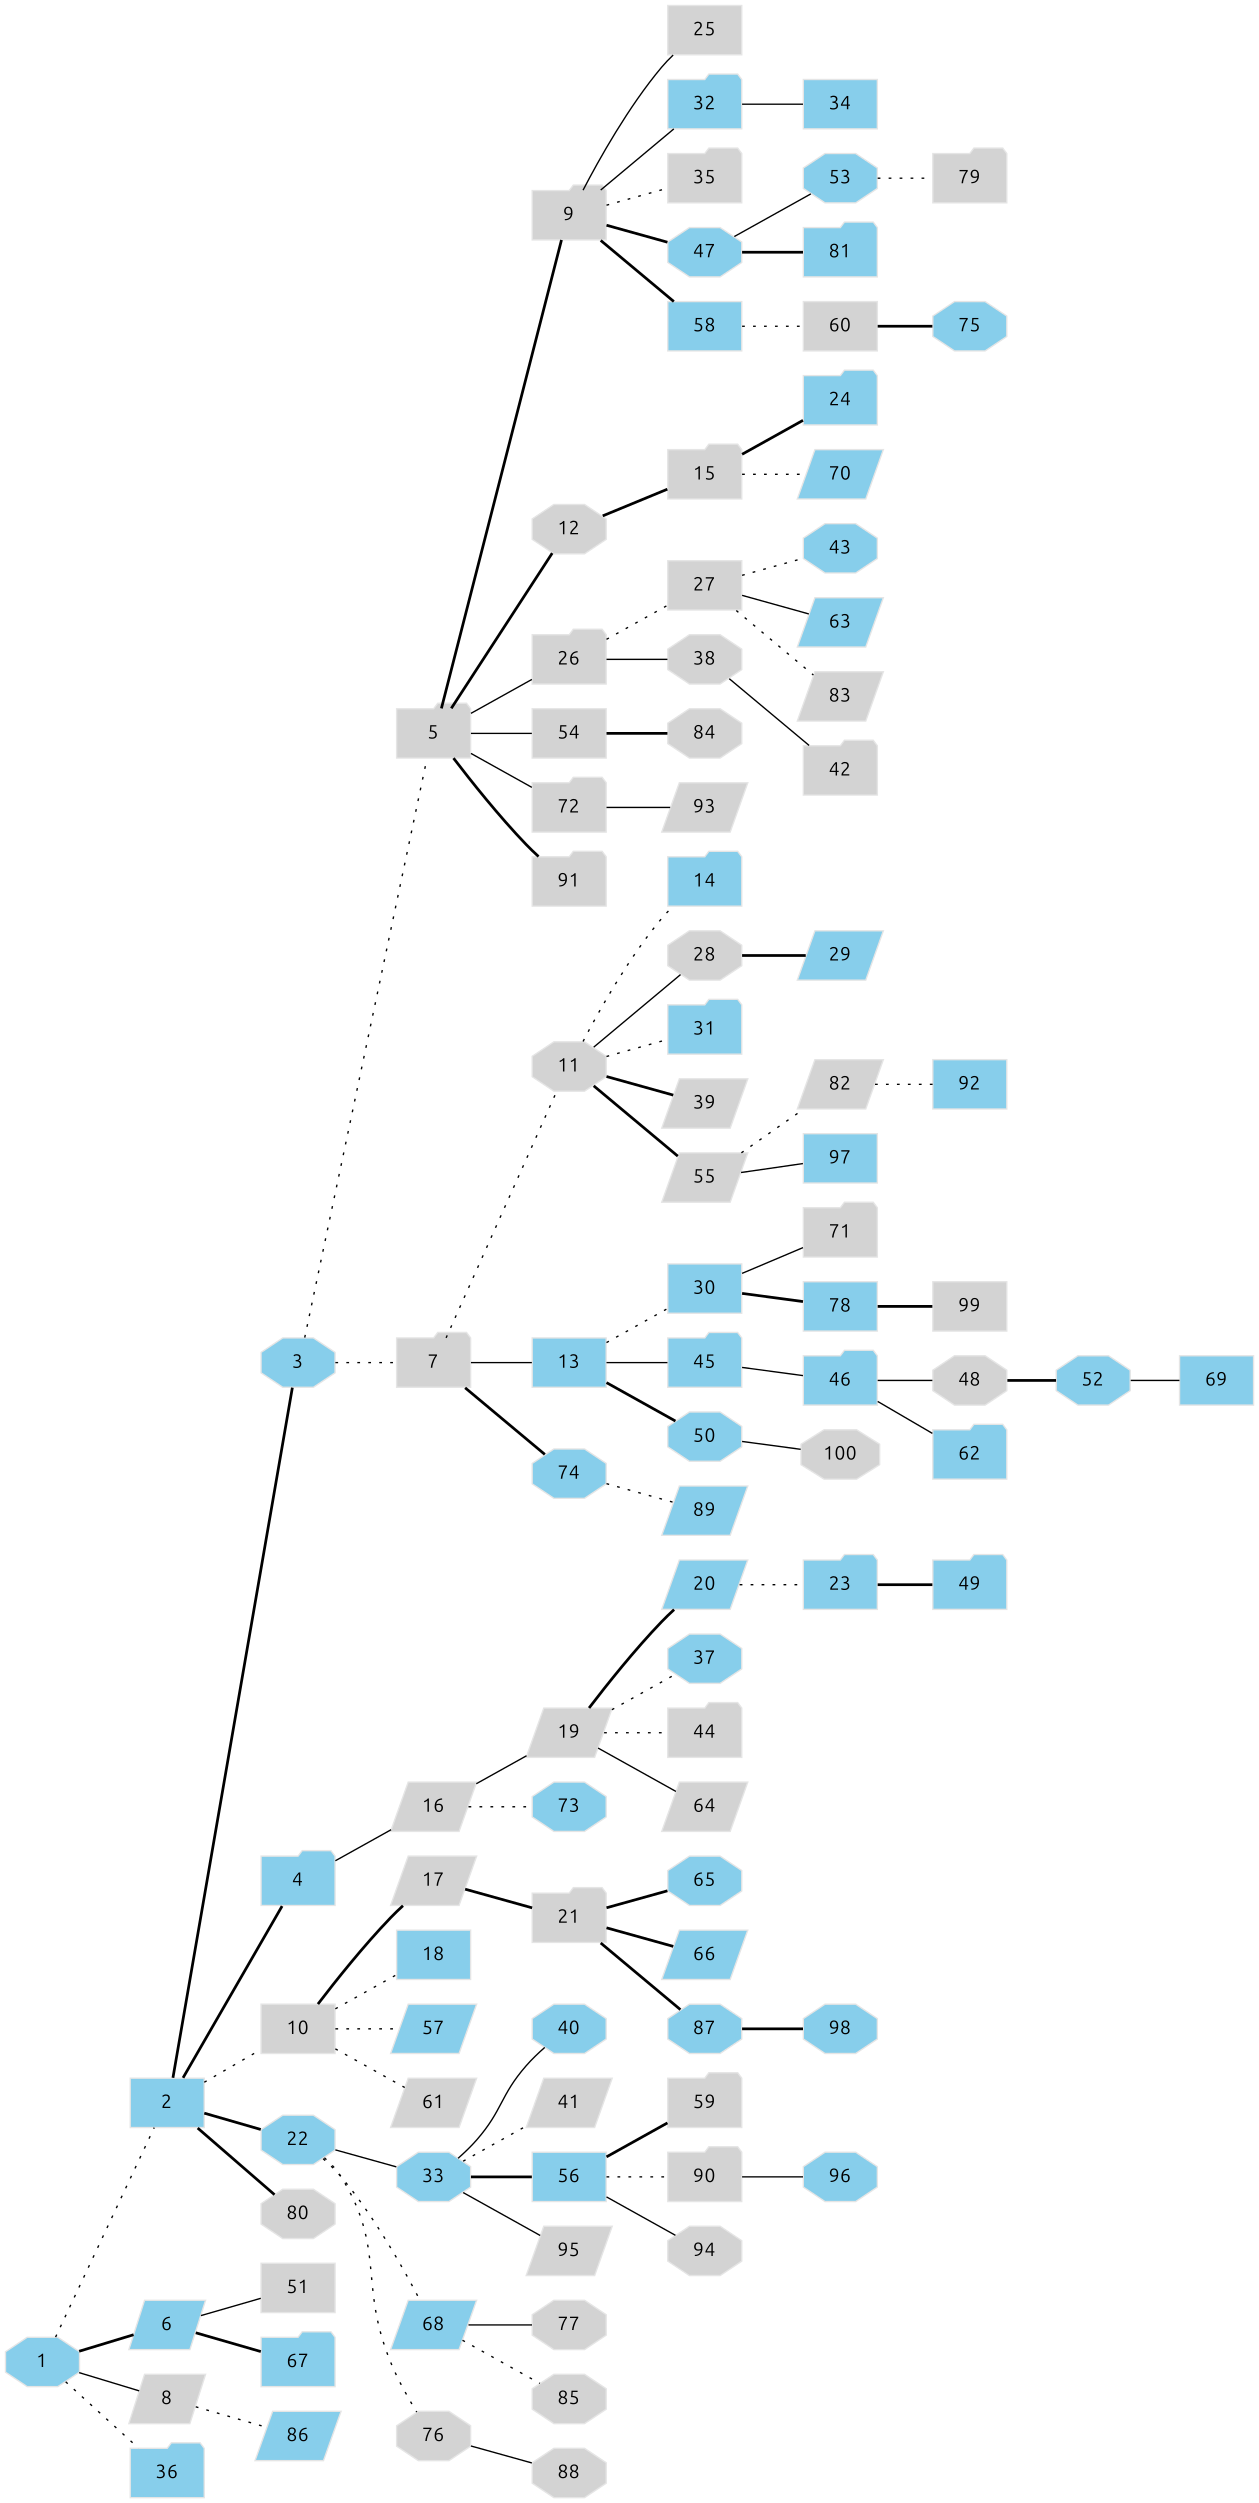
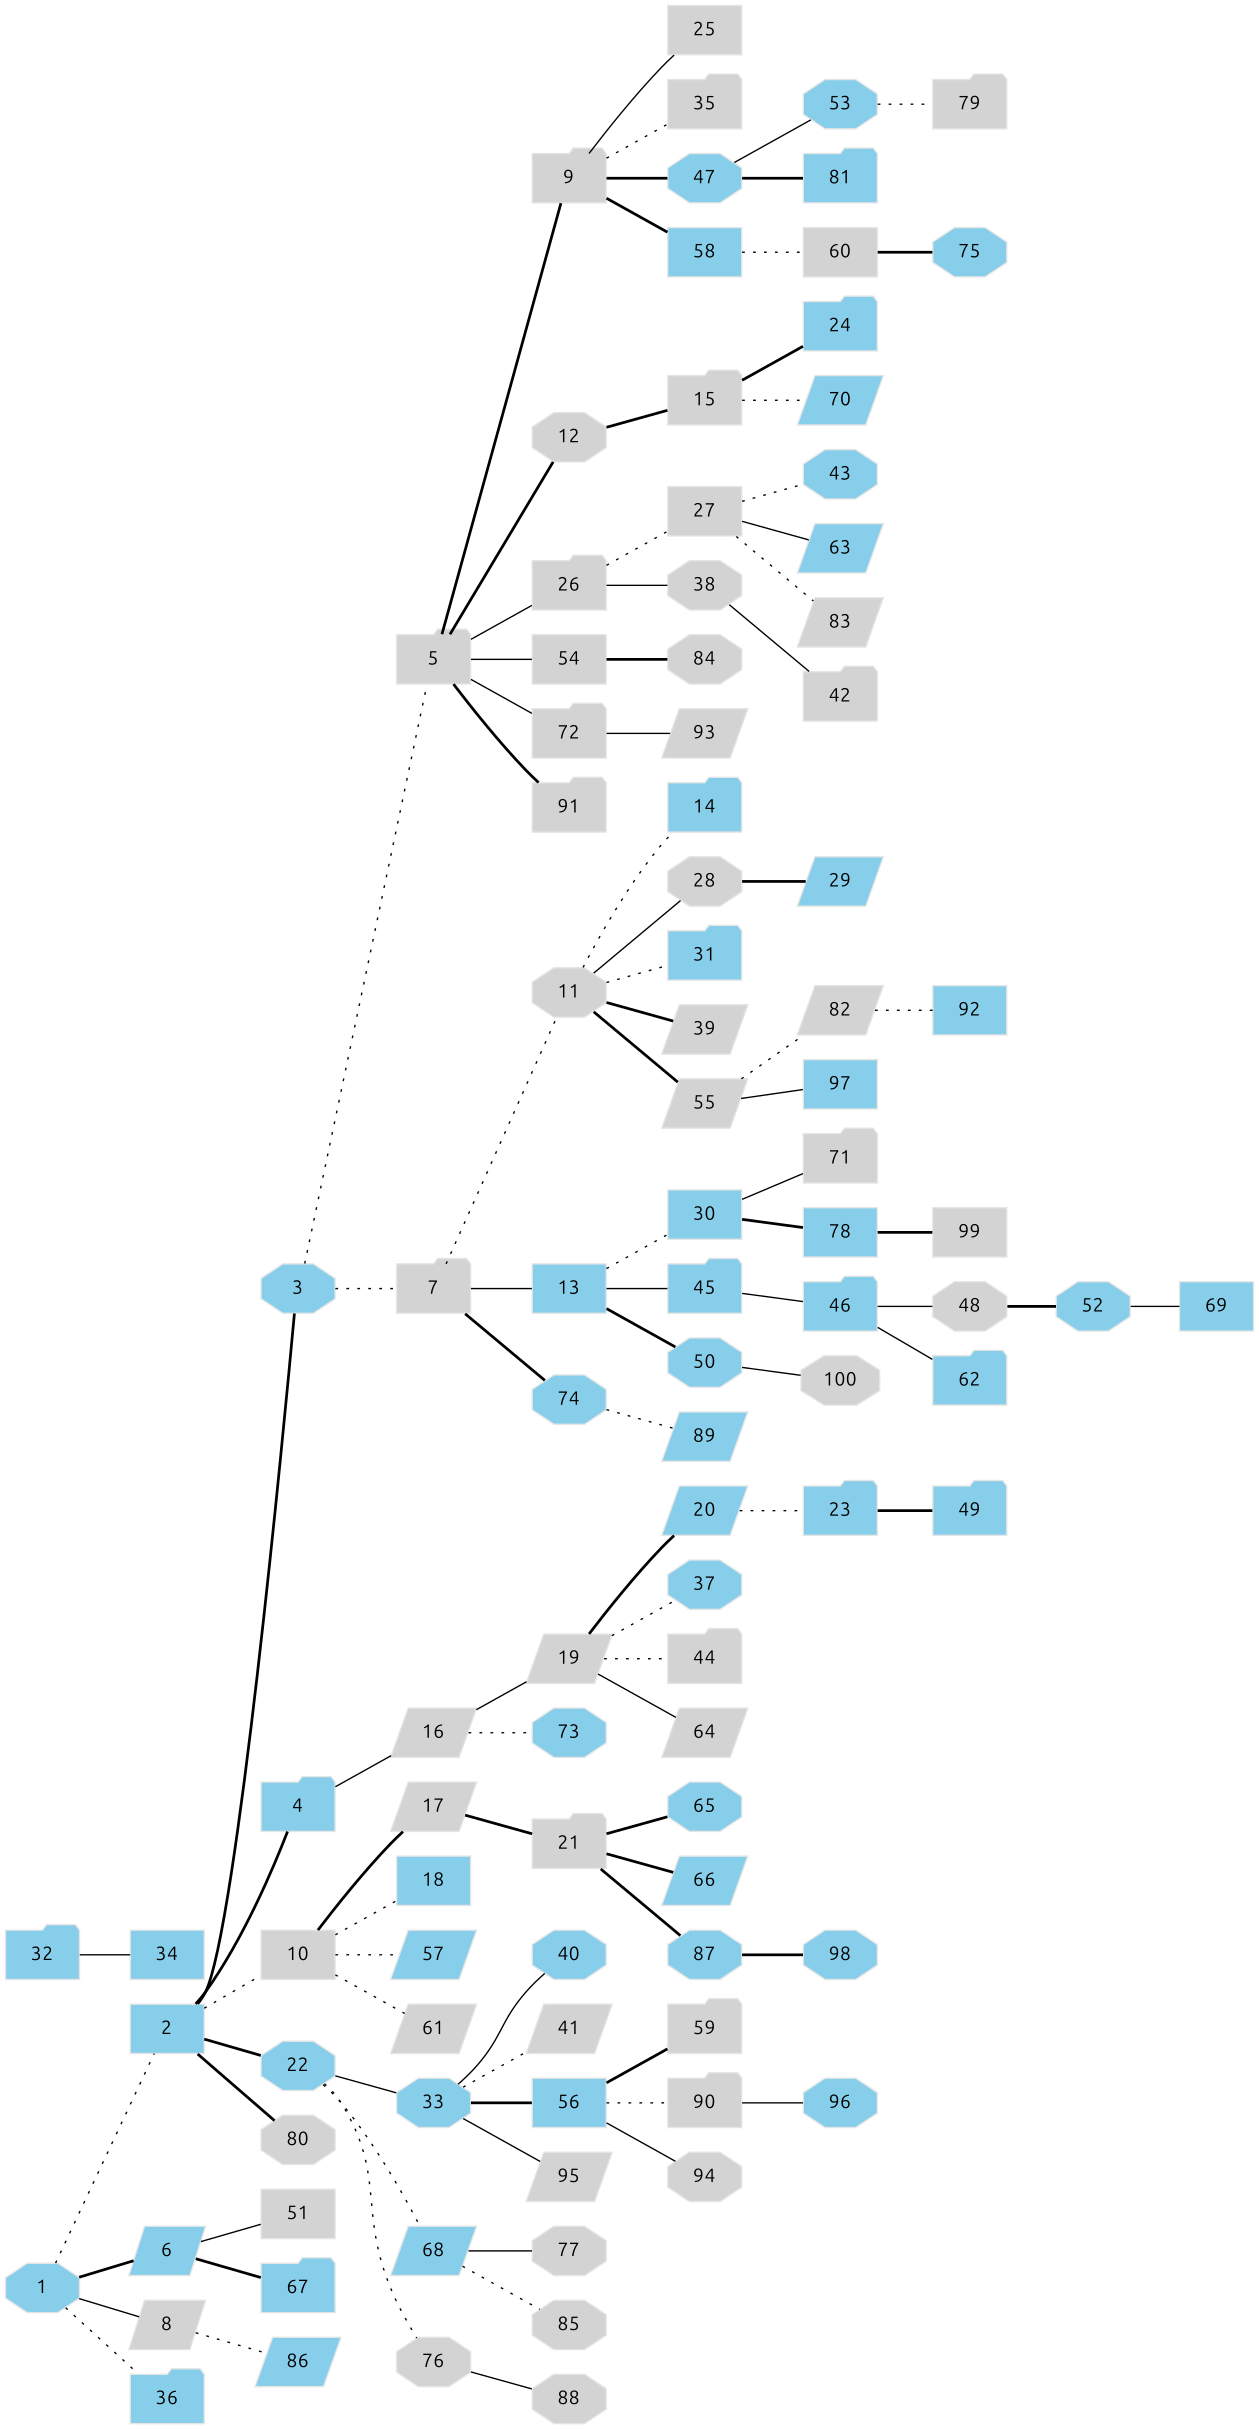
(637, 159) -> none
